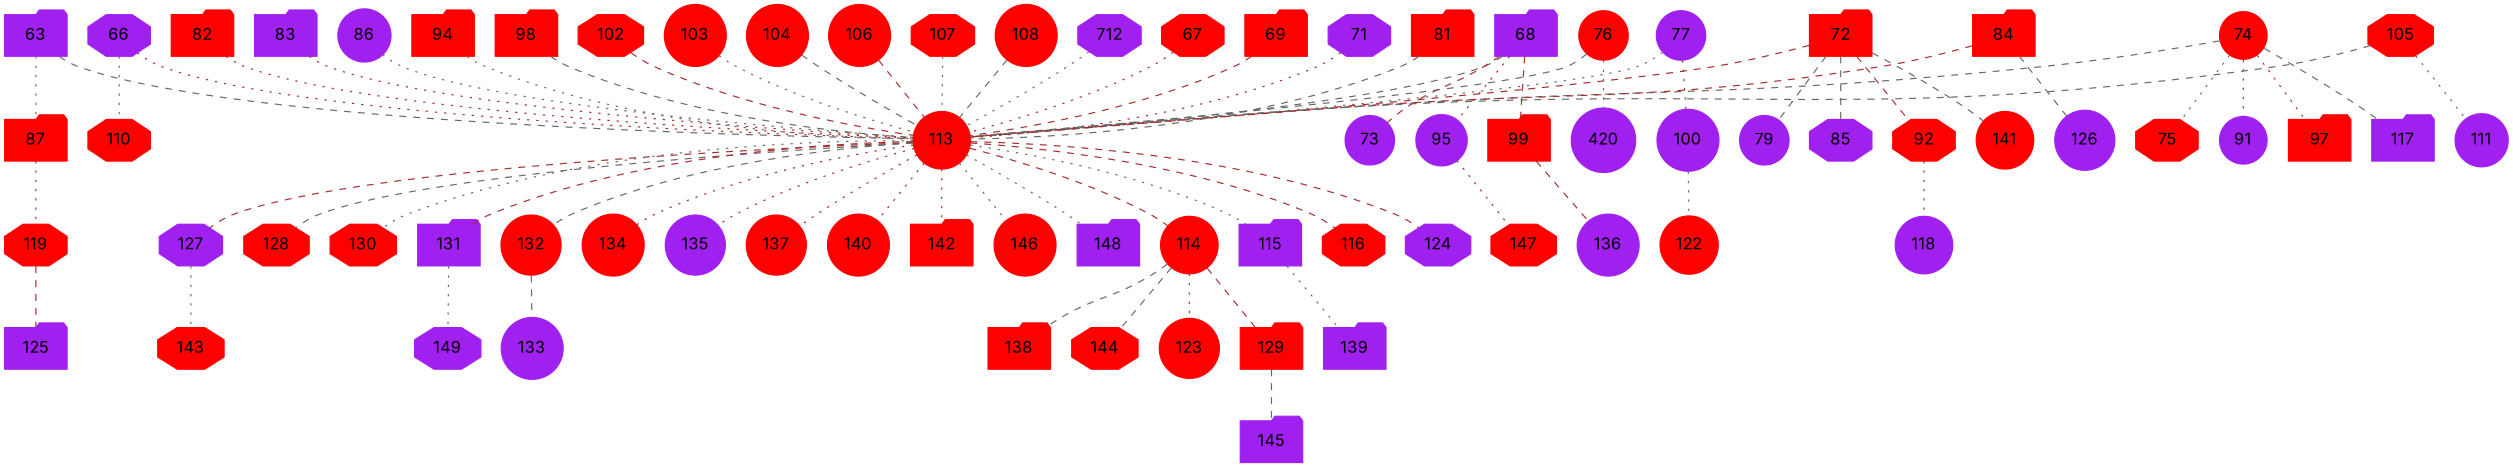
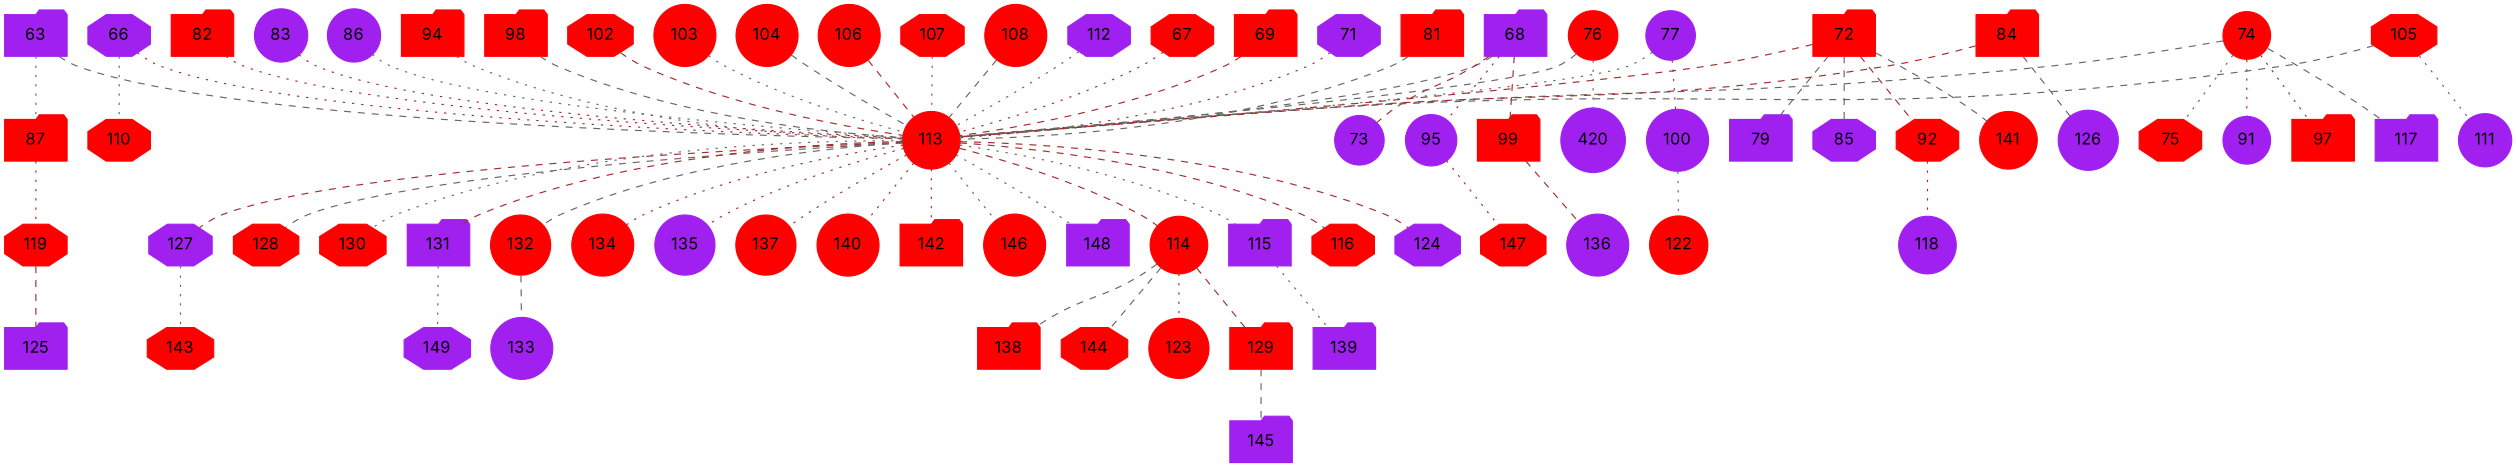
(286, 35) -> (281, 35)
(1110, 35) -> (1099, 35)
(1764, 140) -> (1761, 140)
